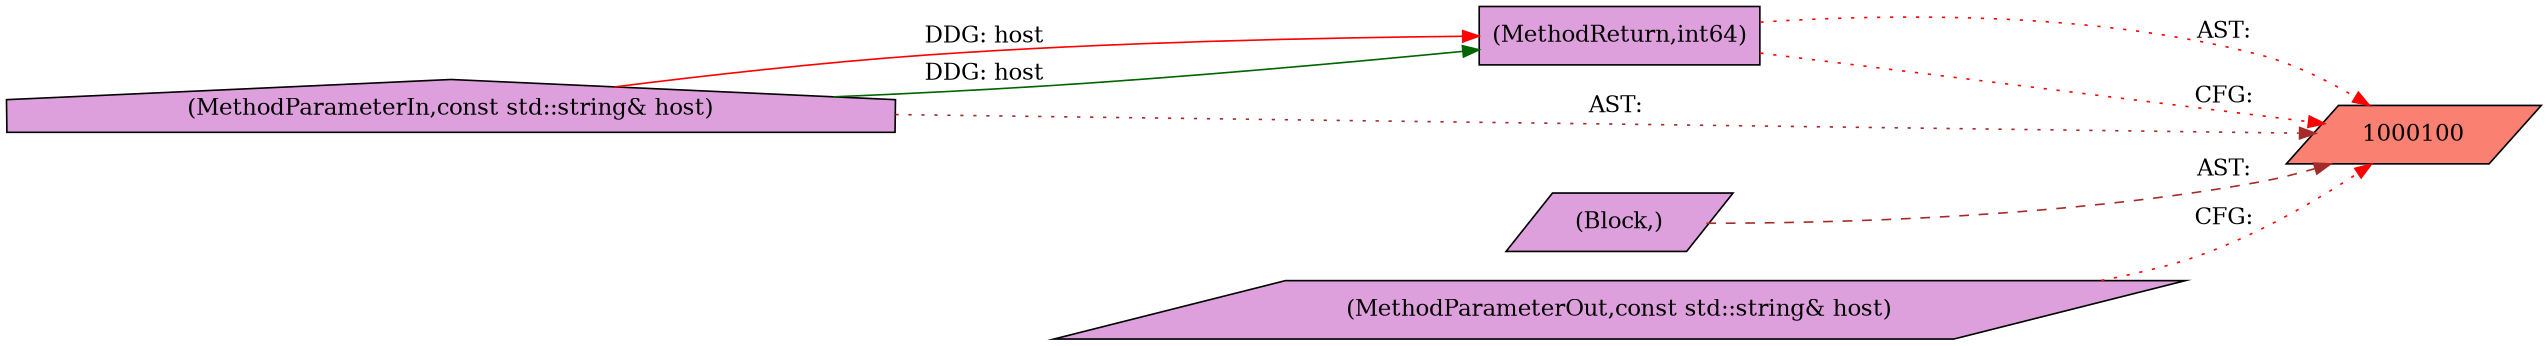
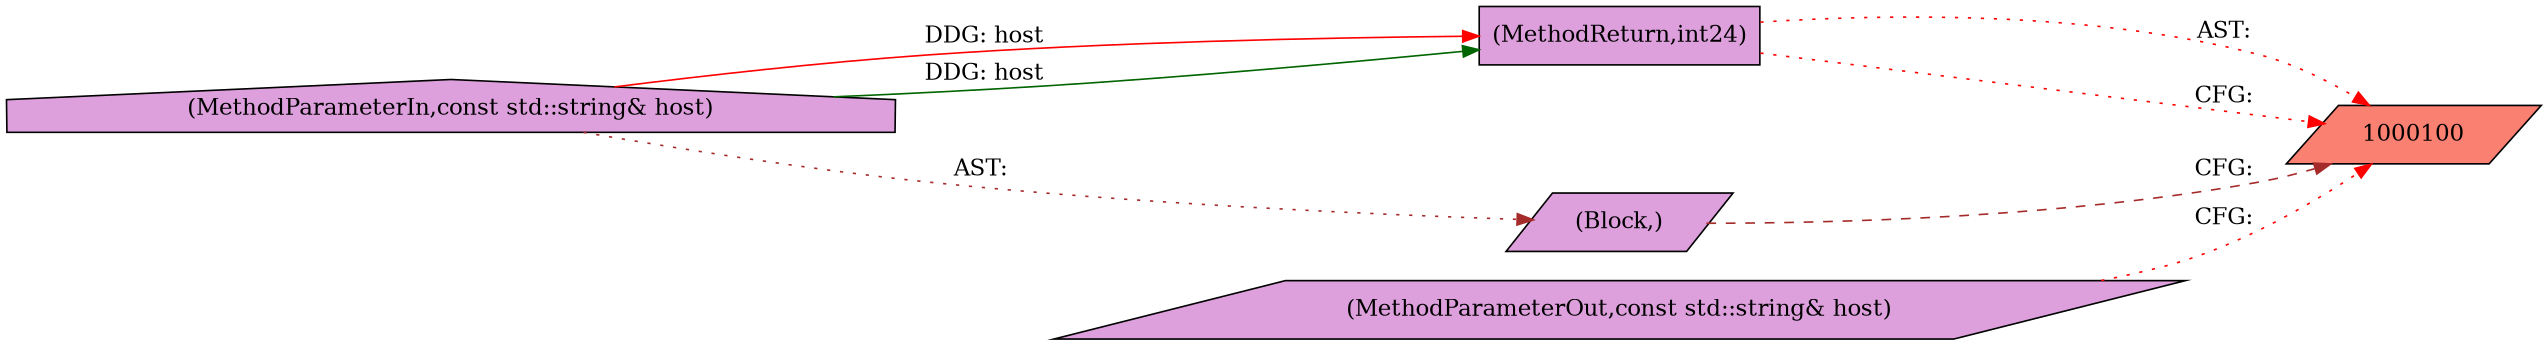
(1620, 36) -> (1620, 36)
(1597, 124) -> (1049, 193)
(2228, 170) -> (2228, 170)
